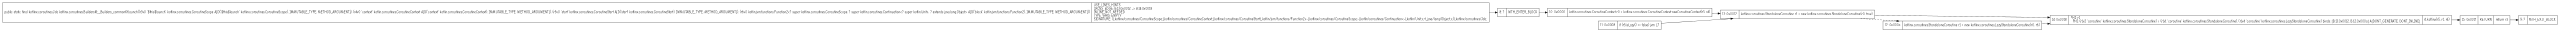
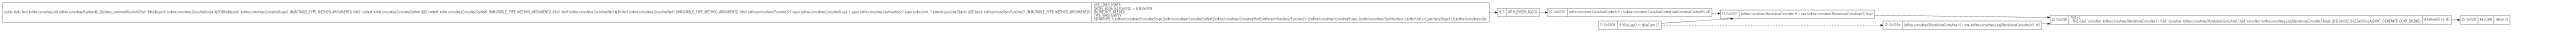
(1879, 20) -> (1771, 25)
(2538, 20) -> none
